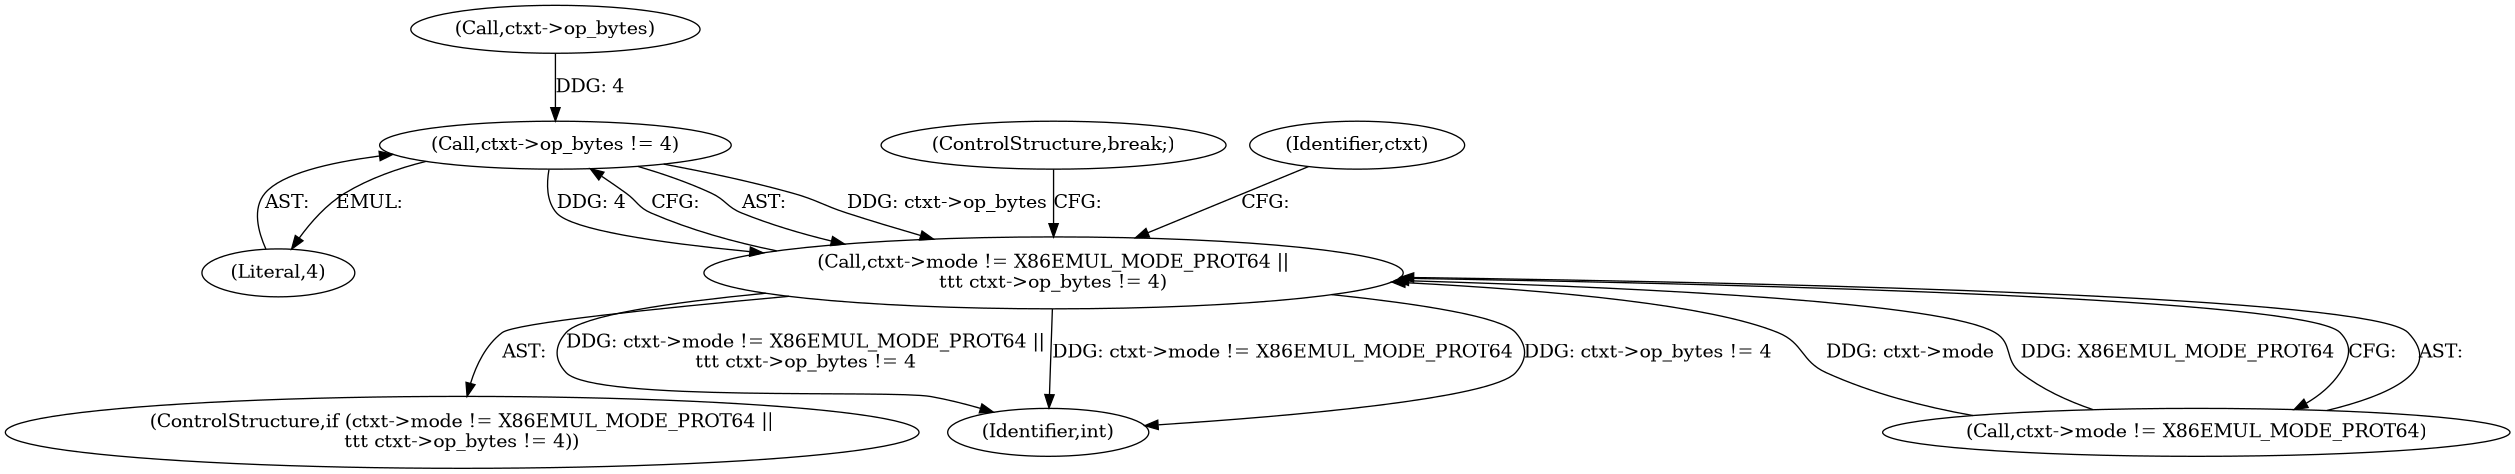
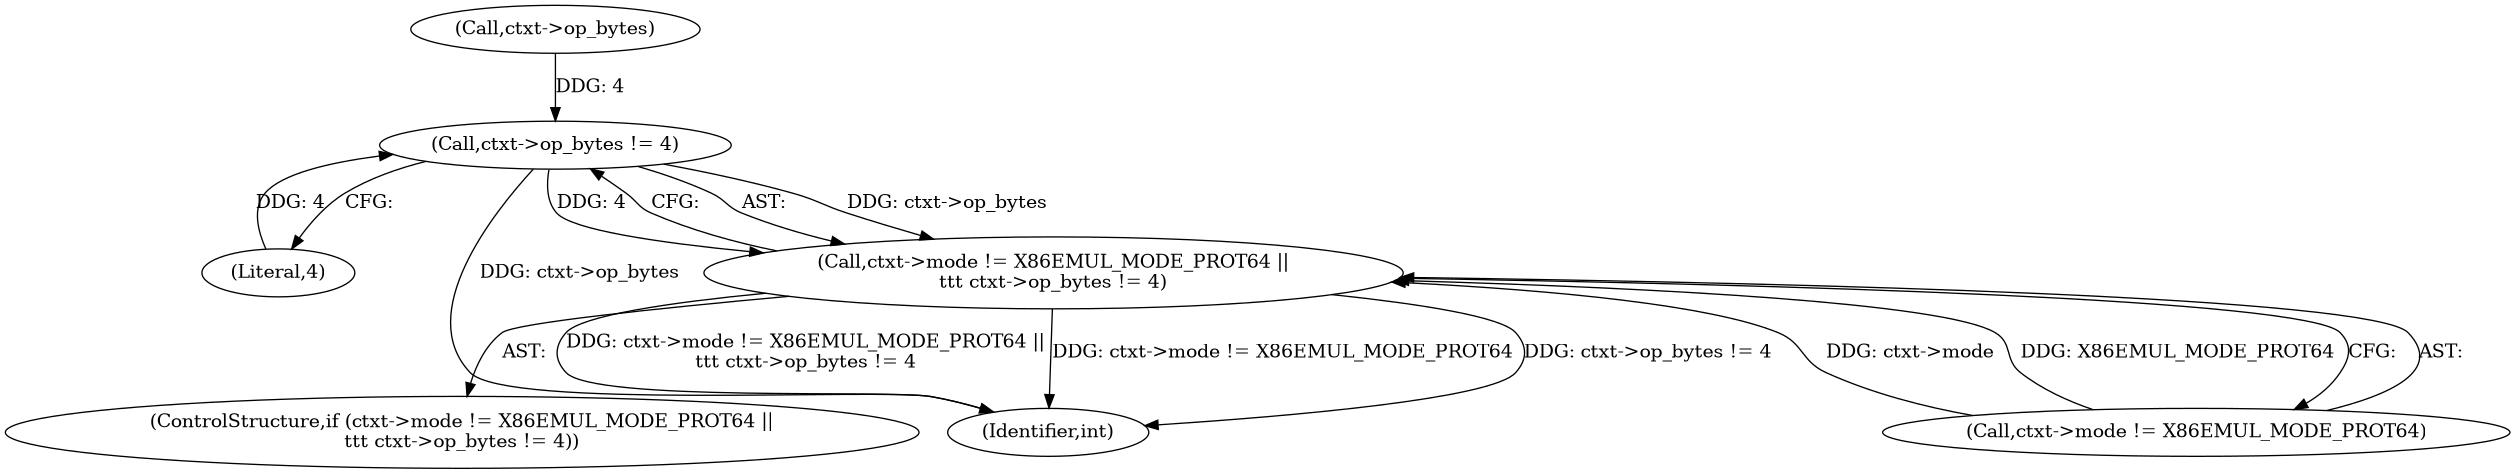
(1054, 145) -> none
(1357, 145) -> none
(290, 203) -> (290, 203)
(372, 203) -> (372, 203)
none -> (608, 394)
